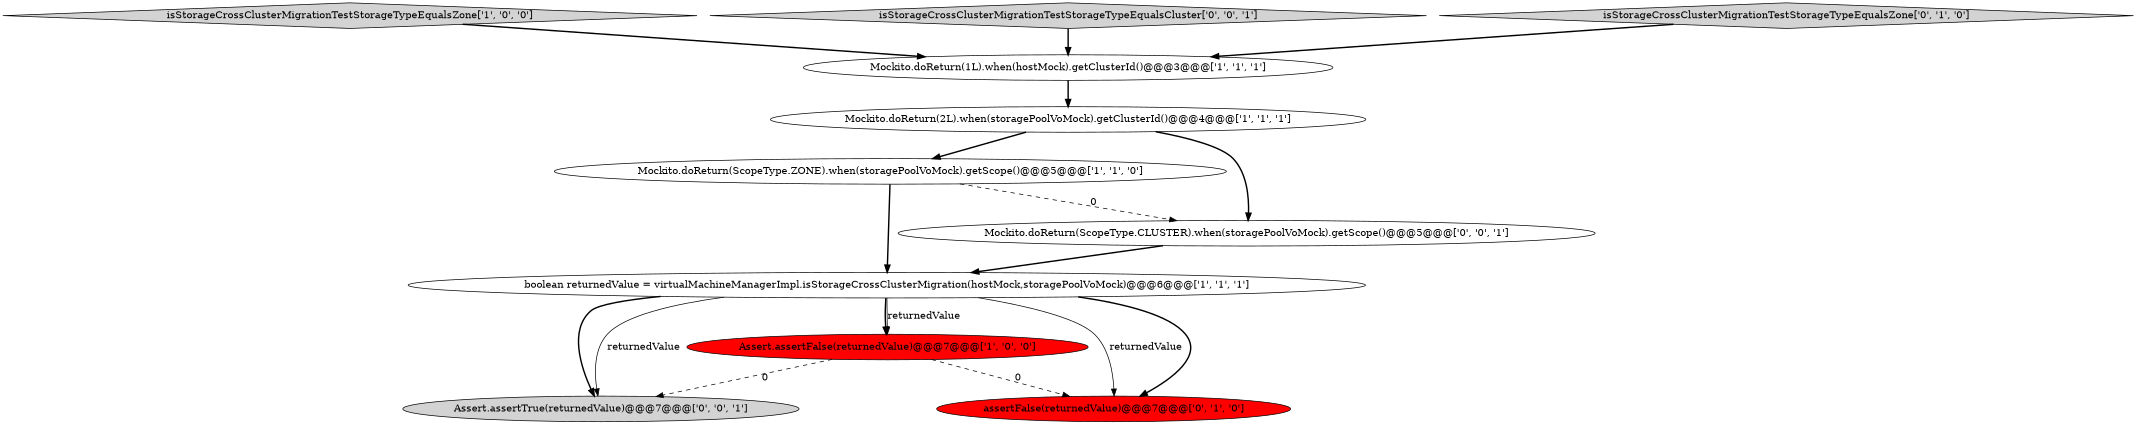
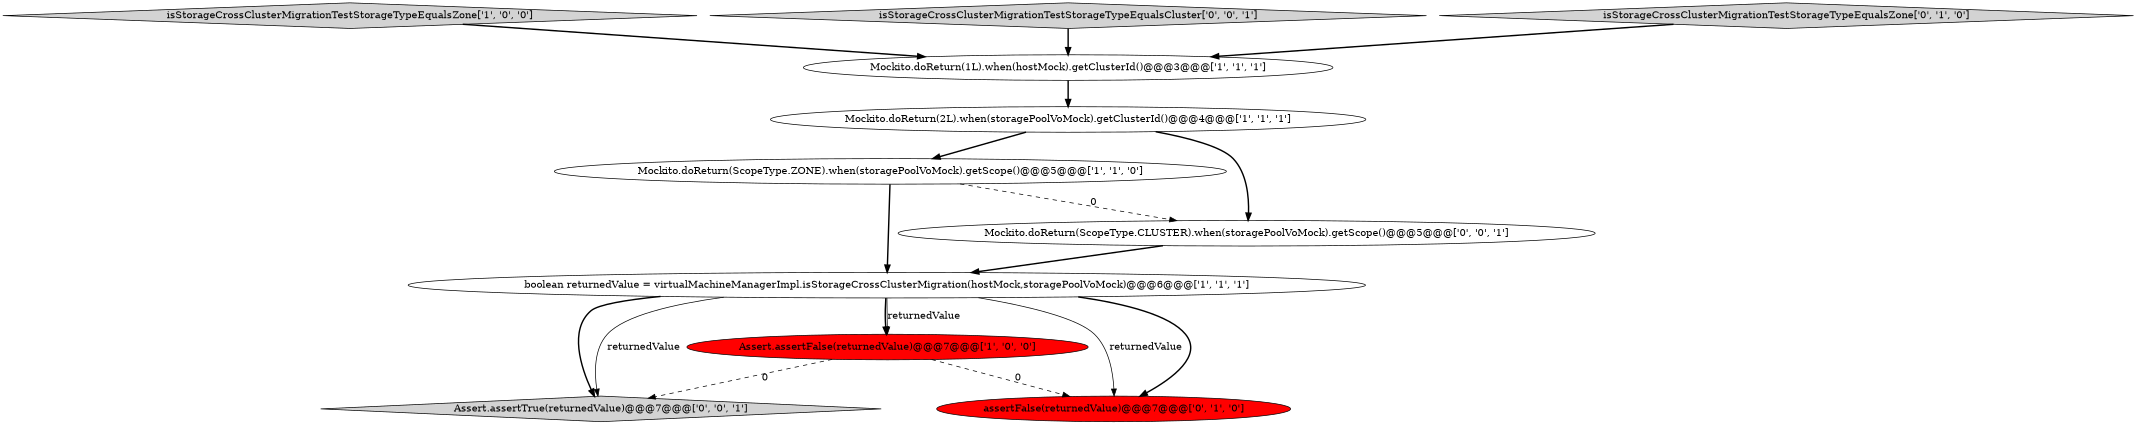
(601, 409) -> (601, 409)
